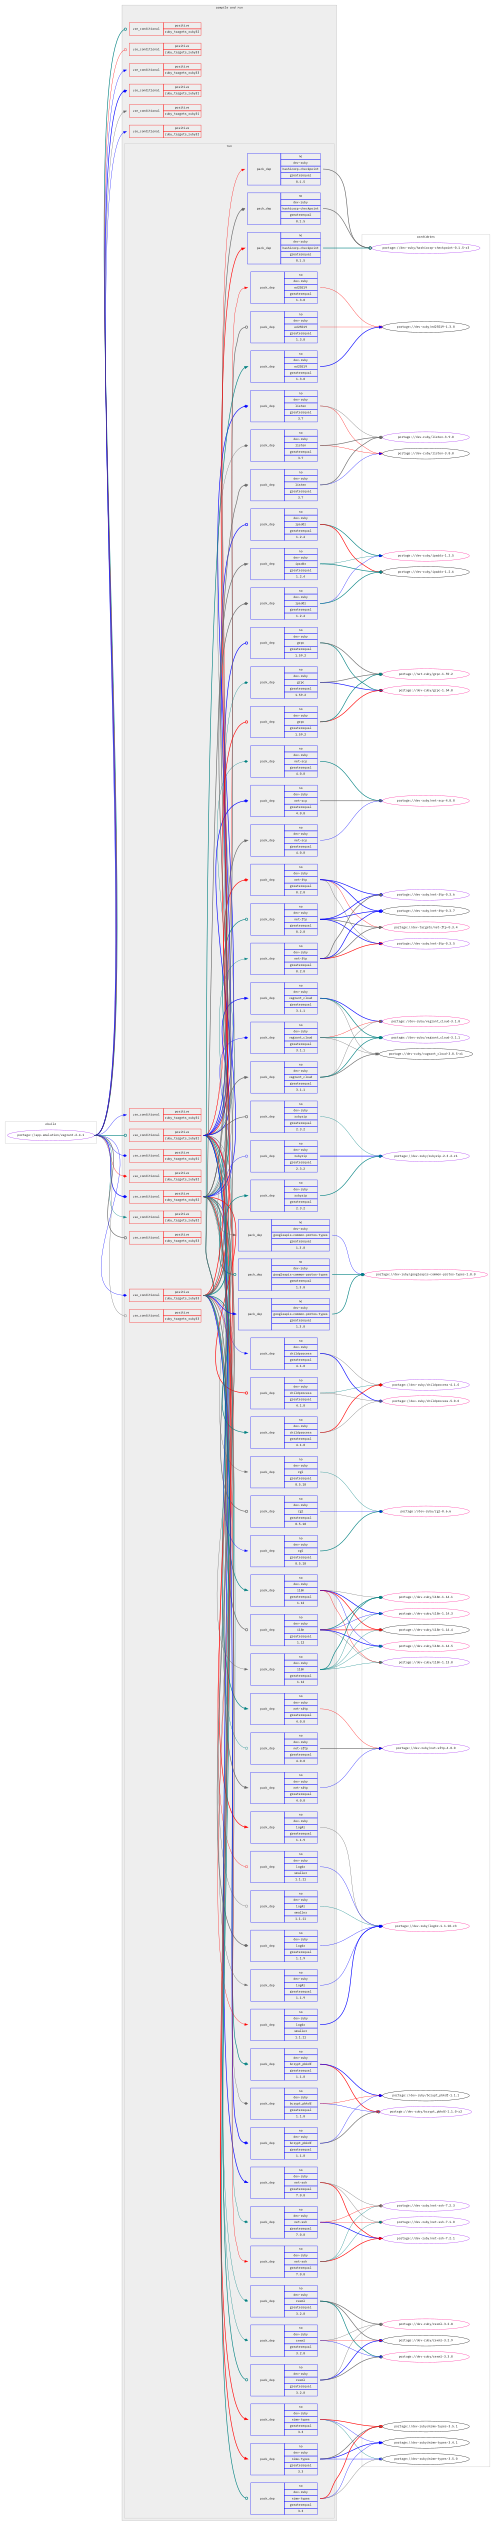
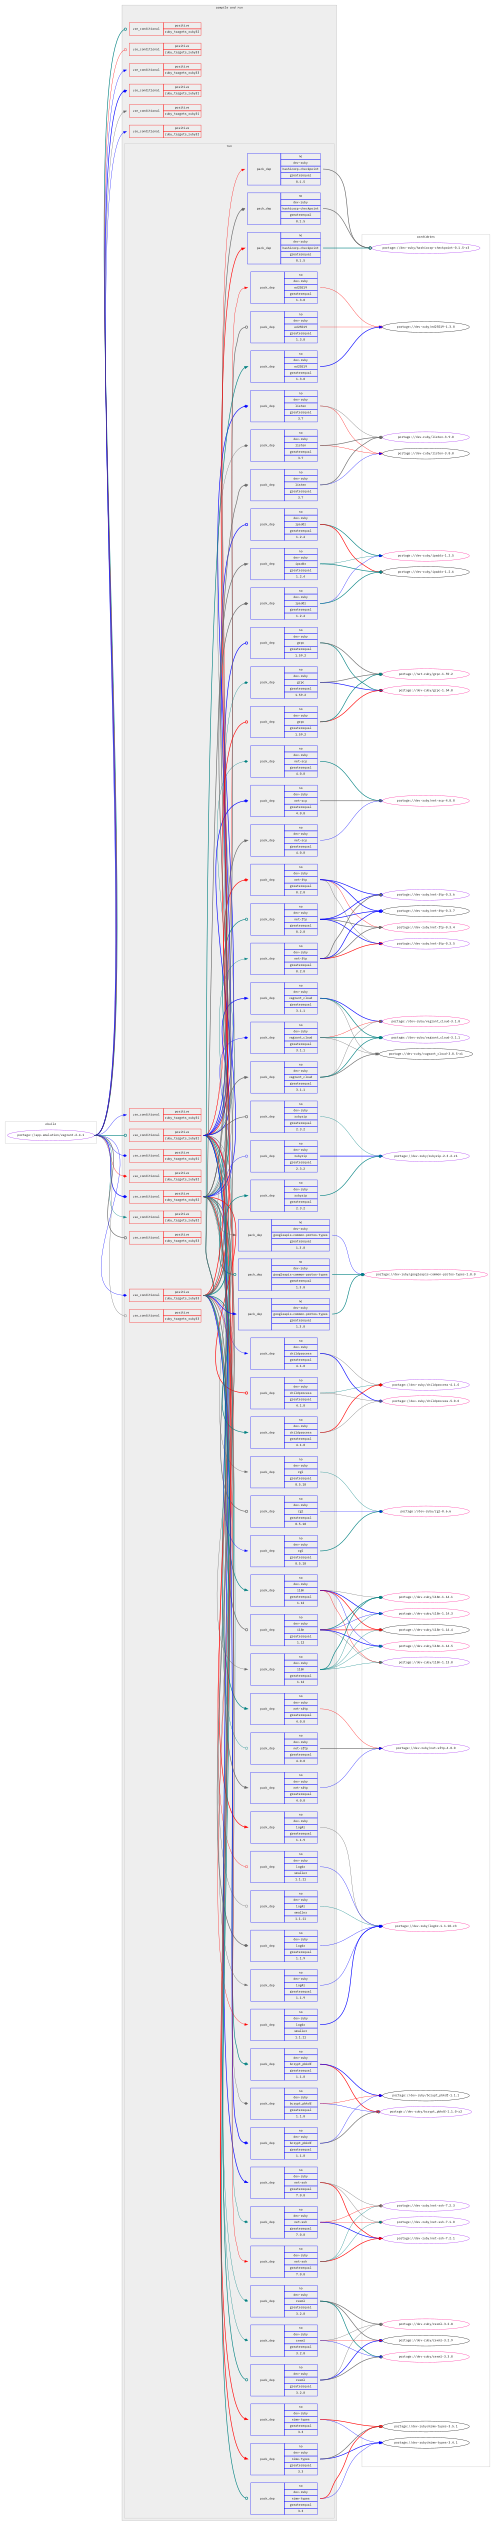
(426, 927) -> (426, 927)
(426, 2459) -> none
